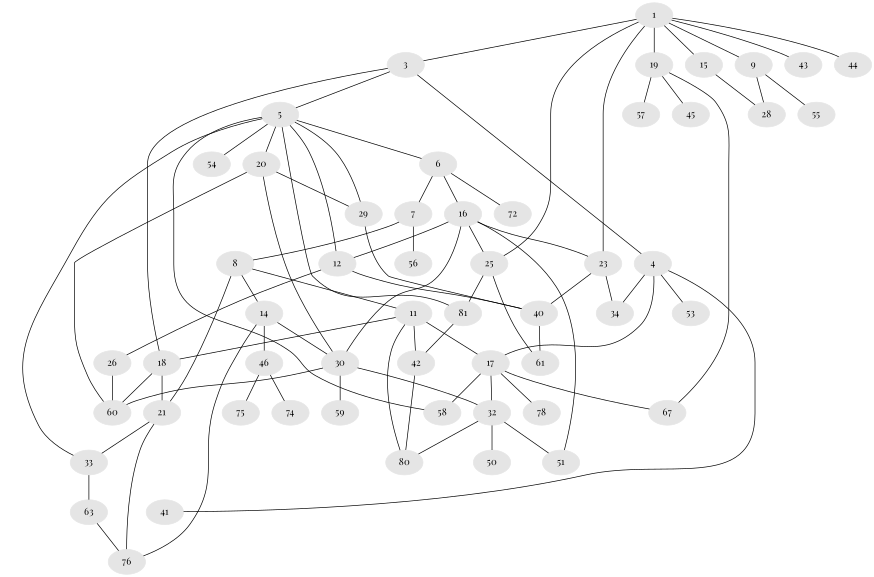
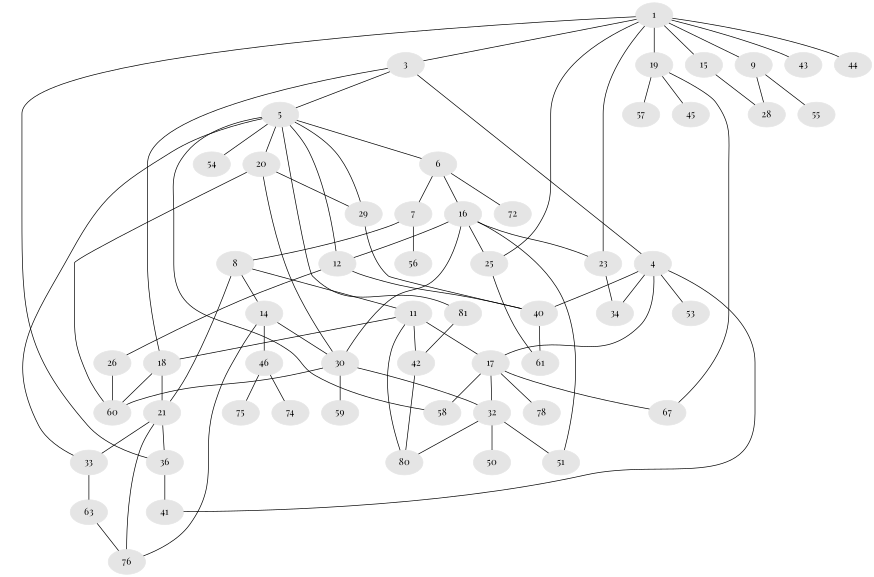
(476, 289) -> none
(571, 289) -> (597, 289)
none -> (165, 462)
